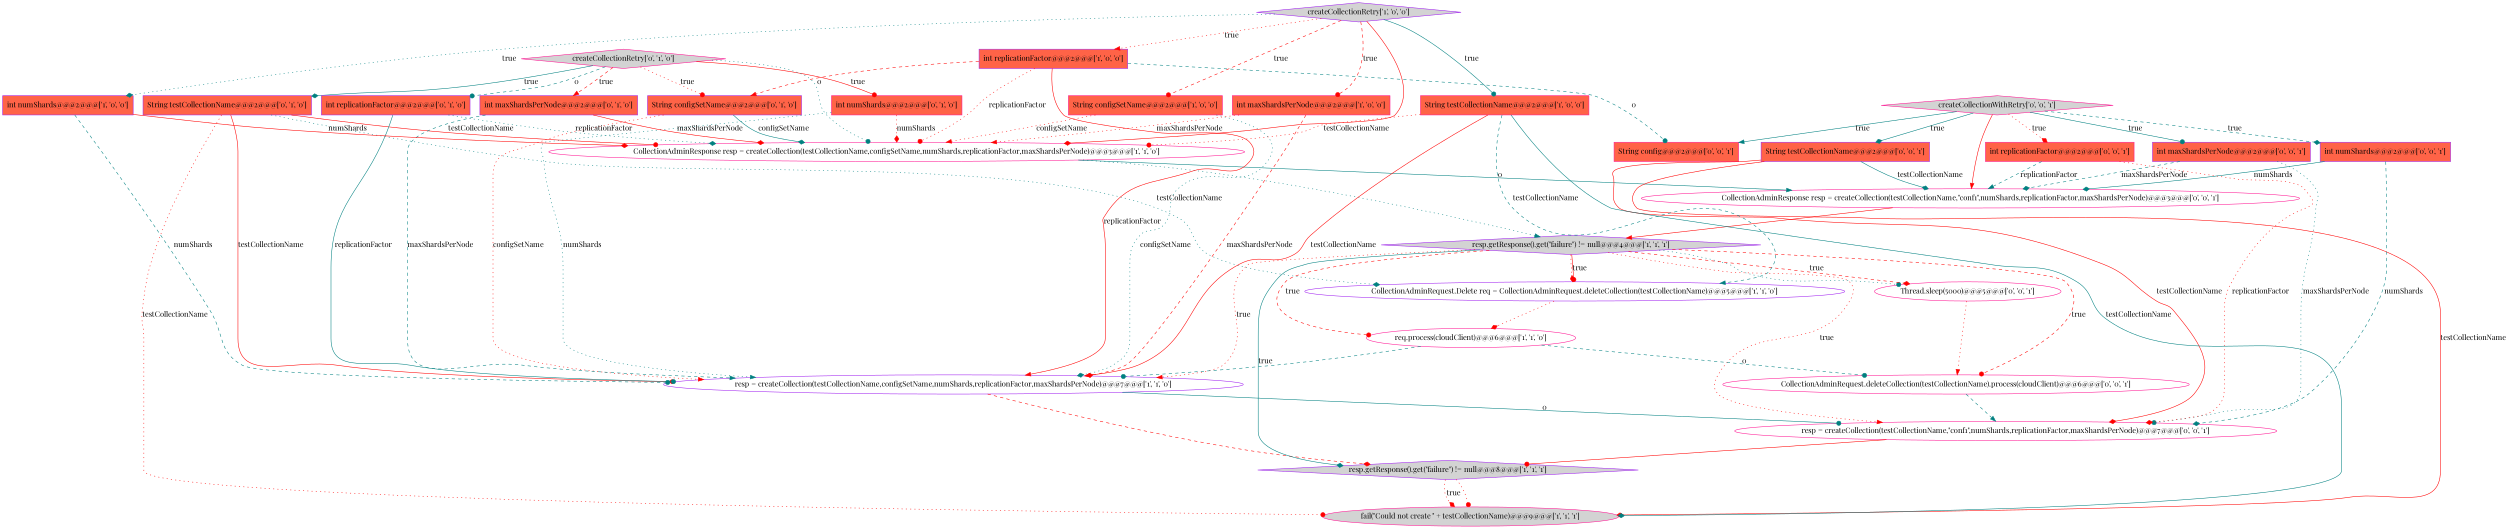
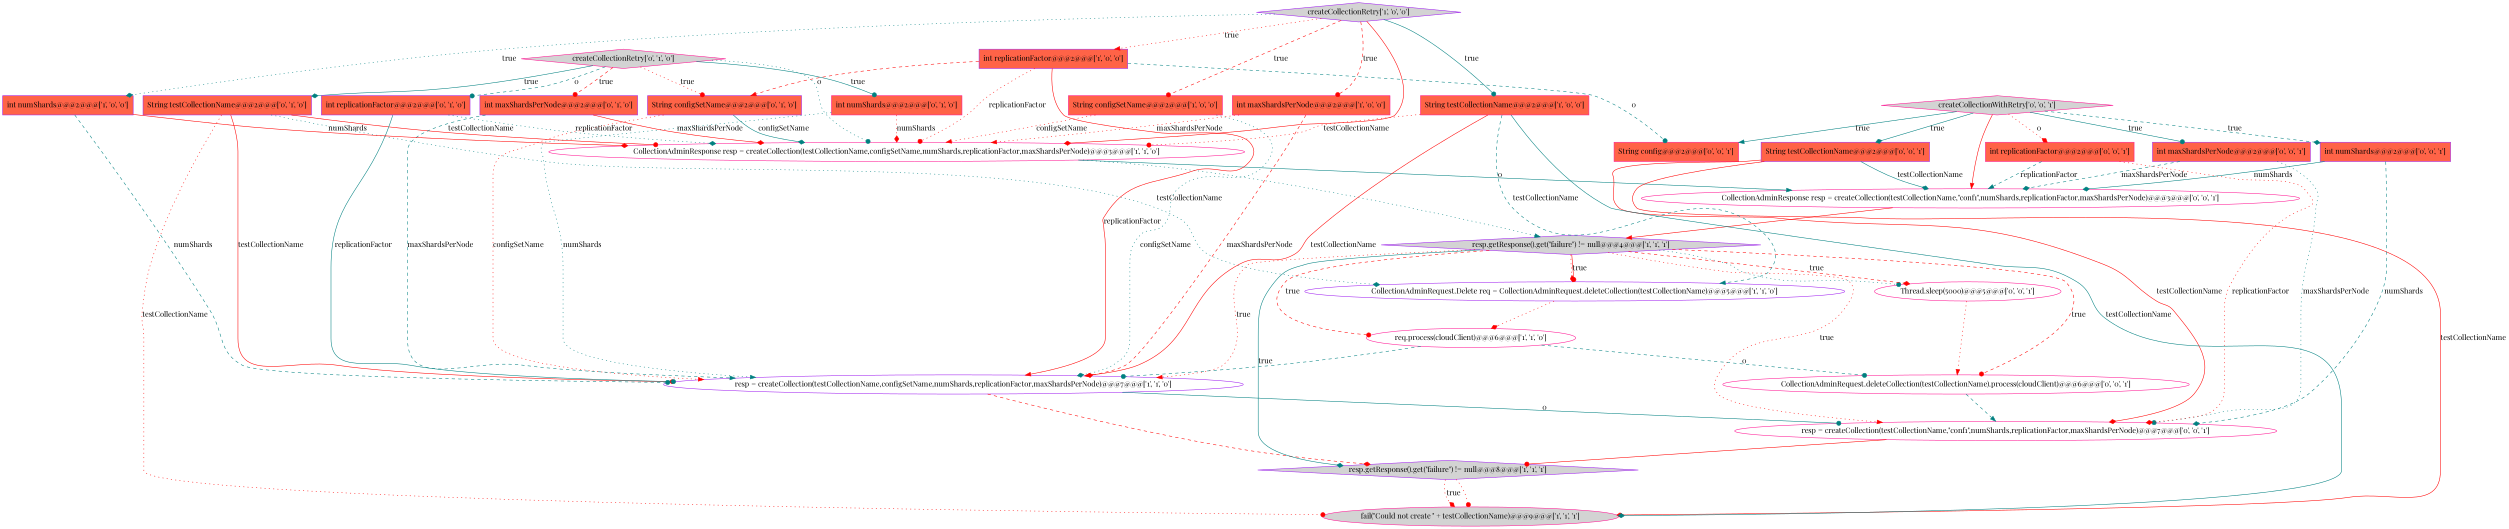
(812, 76) -> (812, 76)
(596, 80) -> (596, 80)
(2039, 129) -> (2039, 129)
